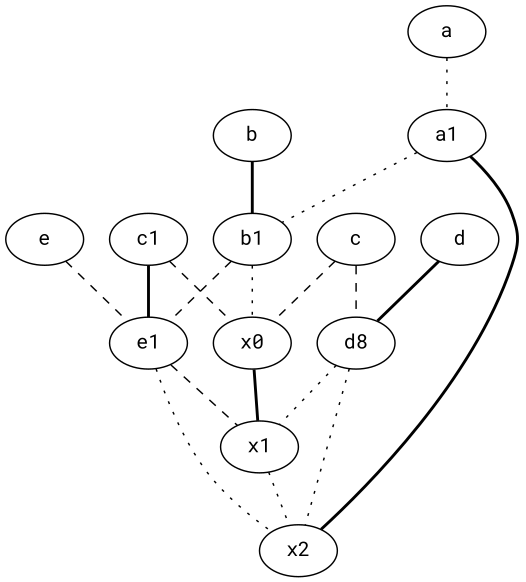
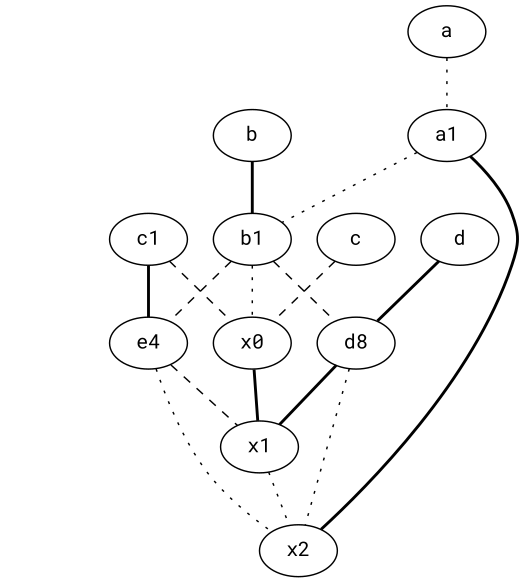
(45, 239) -> none
(356, 291) -> (298, 285)
(148, 343) -> (148, 343)
(308, 395) -> (308, 395)
